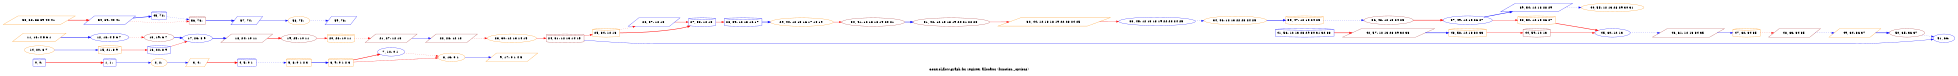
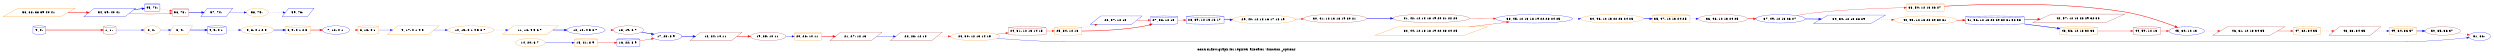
(1572, 8) -> (1885, 20)
(177, 18) -> (165, 10)
none -> (1960, 20)
(158, 22) -> (149, 14)
(998, 22) -> (1481, 19)
none -> (471, 30)
(1436, 33) -> (2041, 26)
(1644, 33) -> (2211, 31)
(1724, 33) -> (2284, 31)
(1855, 33) -> (2403, 31)
(1927, 36) -> (2462, 34)
(39, 37) -> (530, 30)
(321, 38) -> (789, 36)
(361, 38) -> (827, 36)
(1258, 44) -> (1732, 42)
(451, 57) -> (368, 30)
(395, 60) -> none
(39, 63) -> (39, 30)
(110, 63) -> (110, 30)
(221, 63) -> (197, 30)
(299, 63) -> (257, 30)
